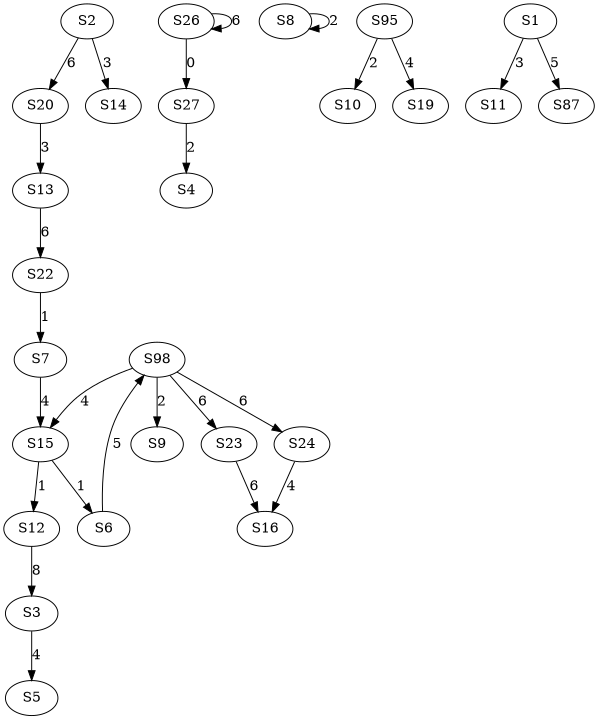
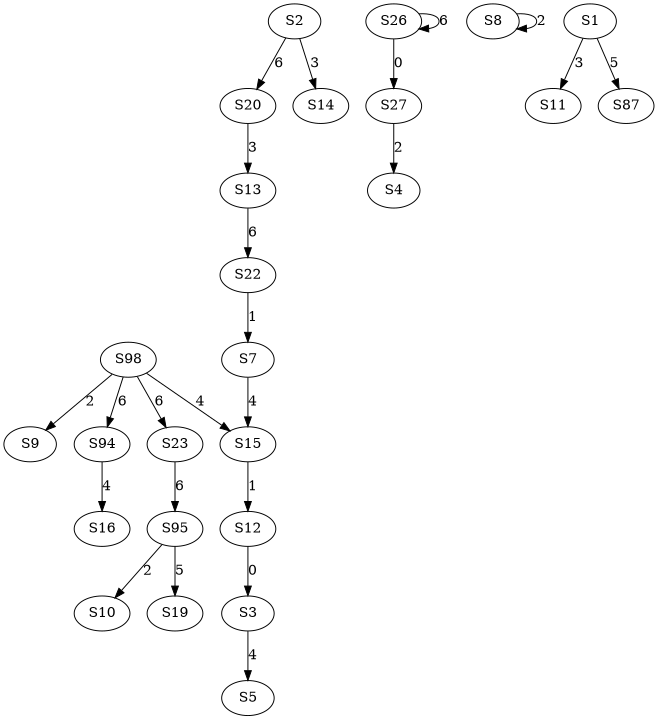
(410, 64) -> (180, 571)
(302, 444) -> (102, 444)
(245, 482) -> (175, 482)
(104, 529) -> none
(37, 571) -> (253, 571)
